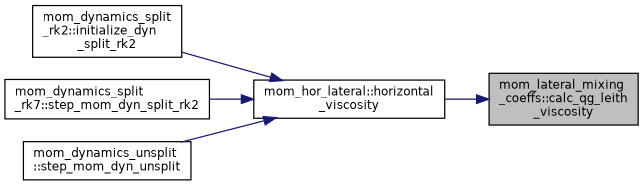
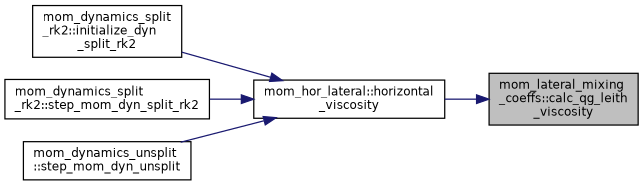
(107, 99) -> (107, 99)
